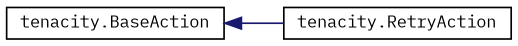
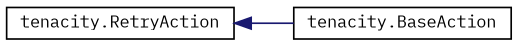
(263, 23) -> (273, 23)
